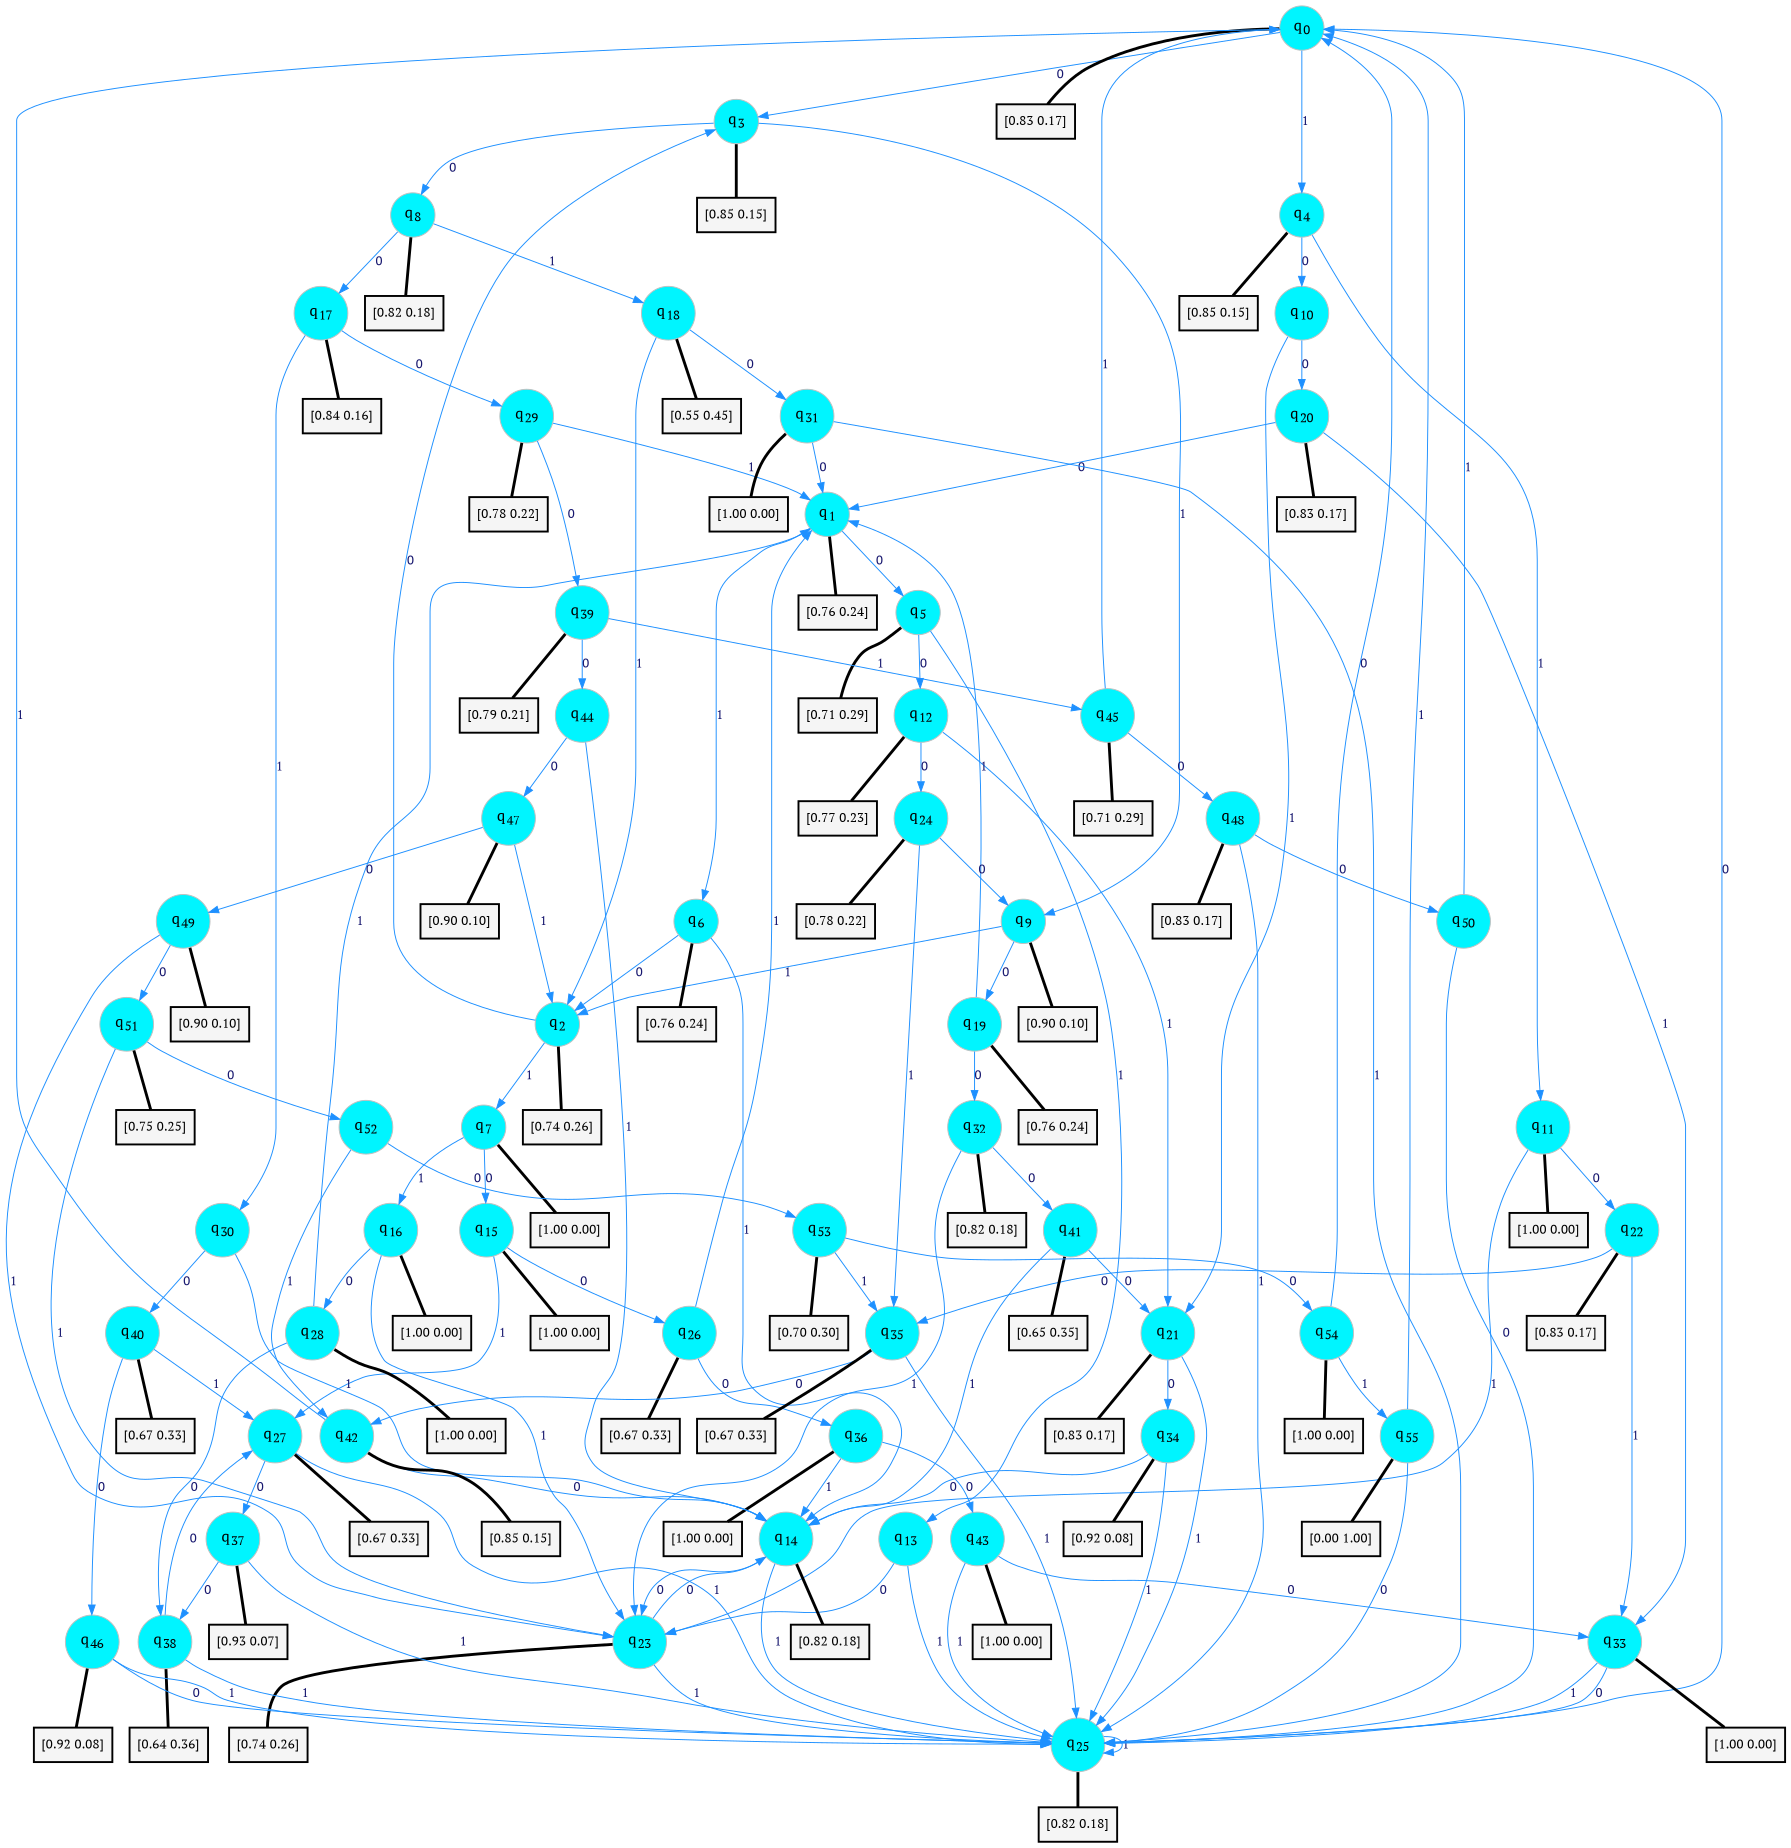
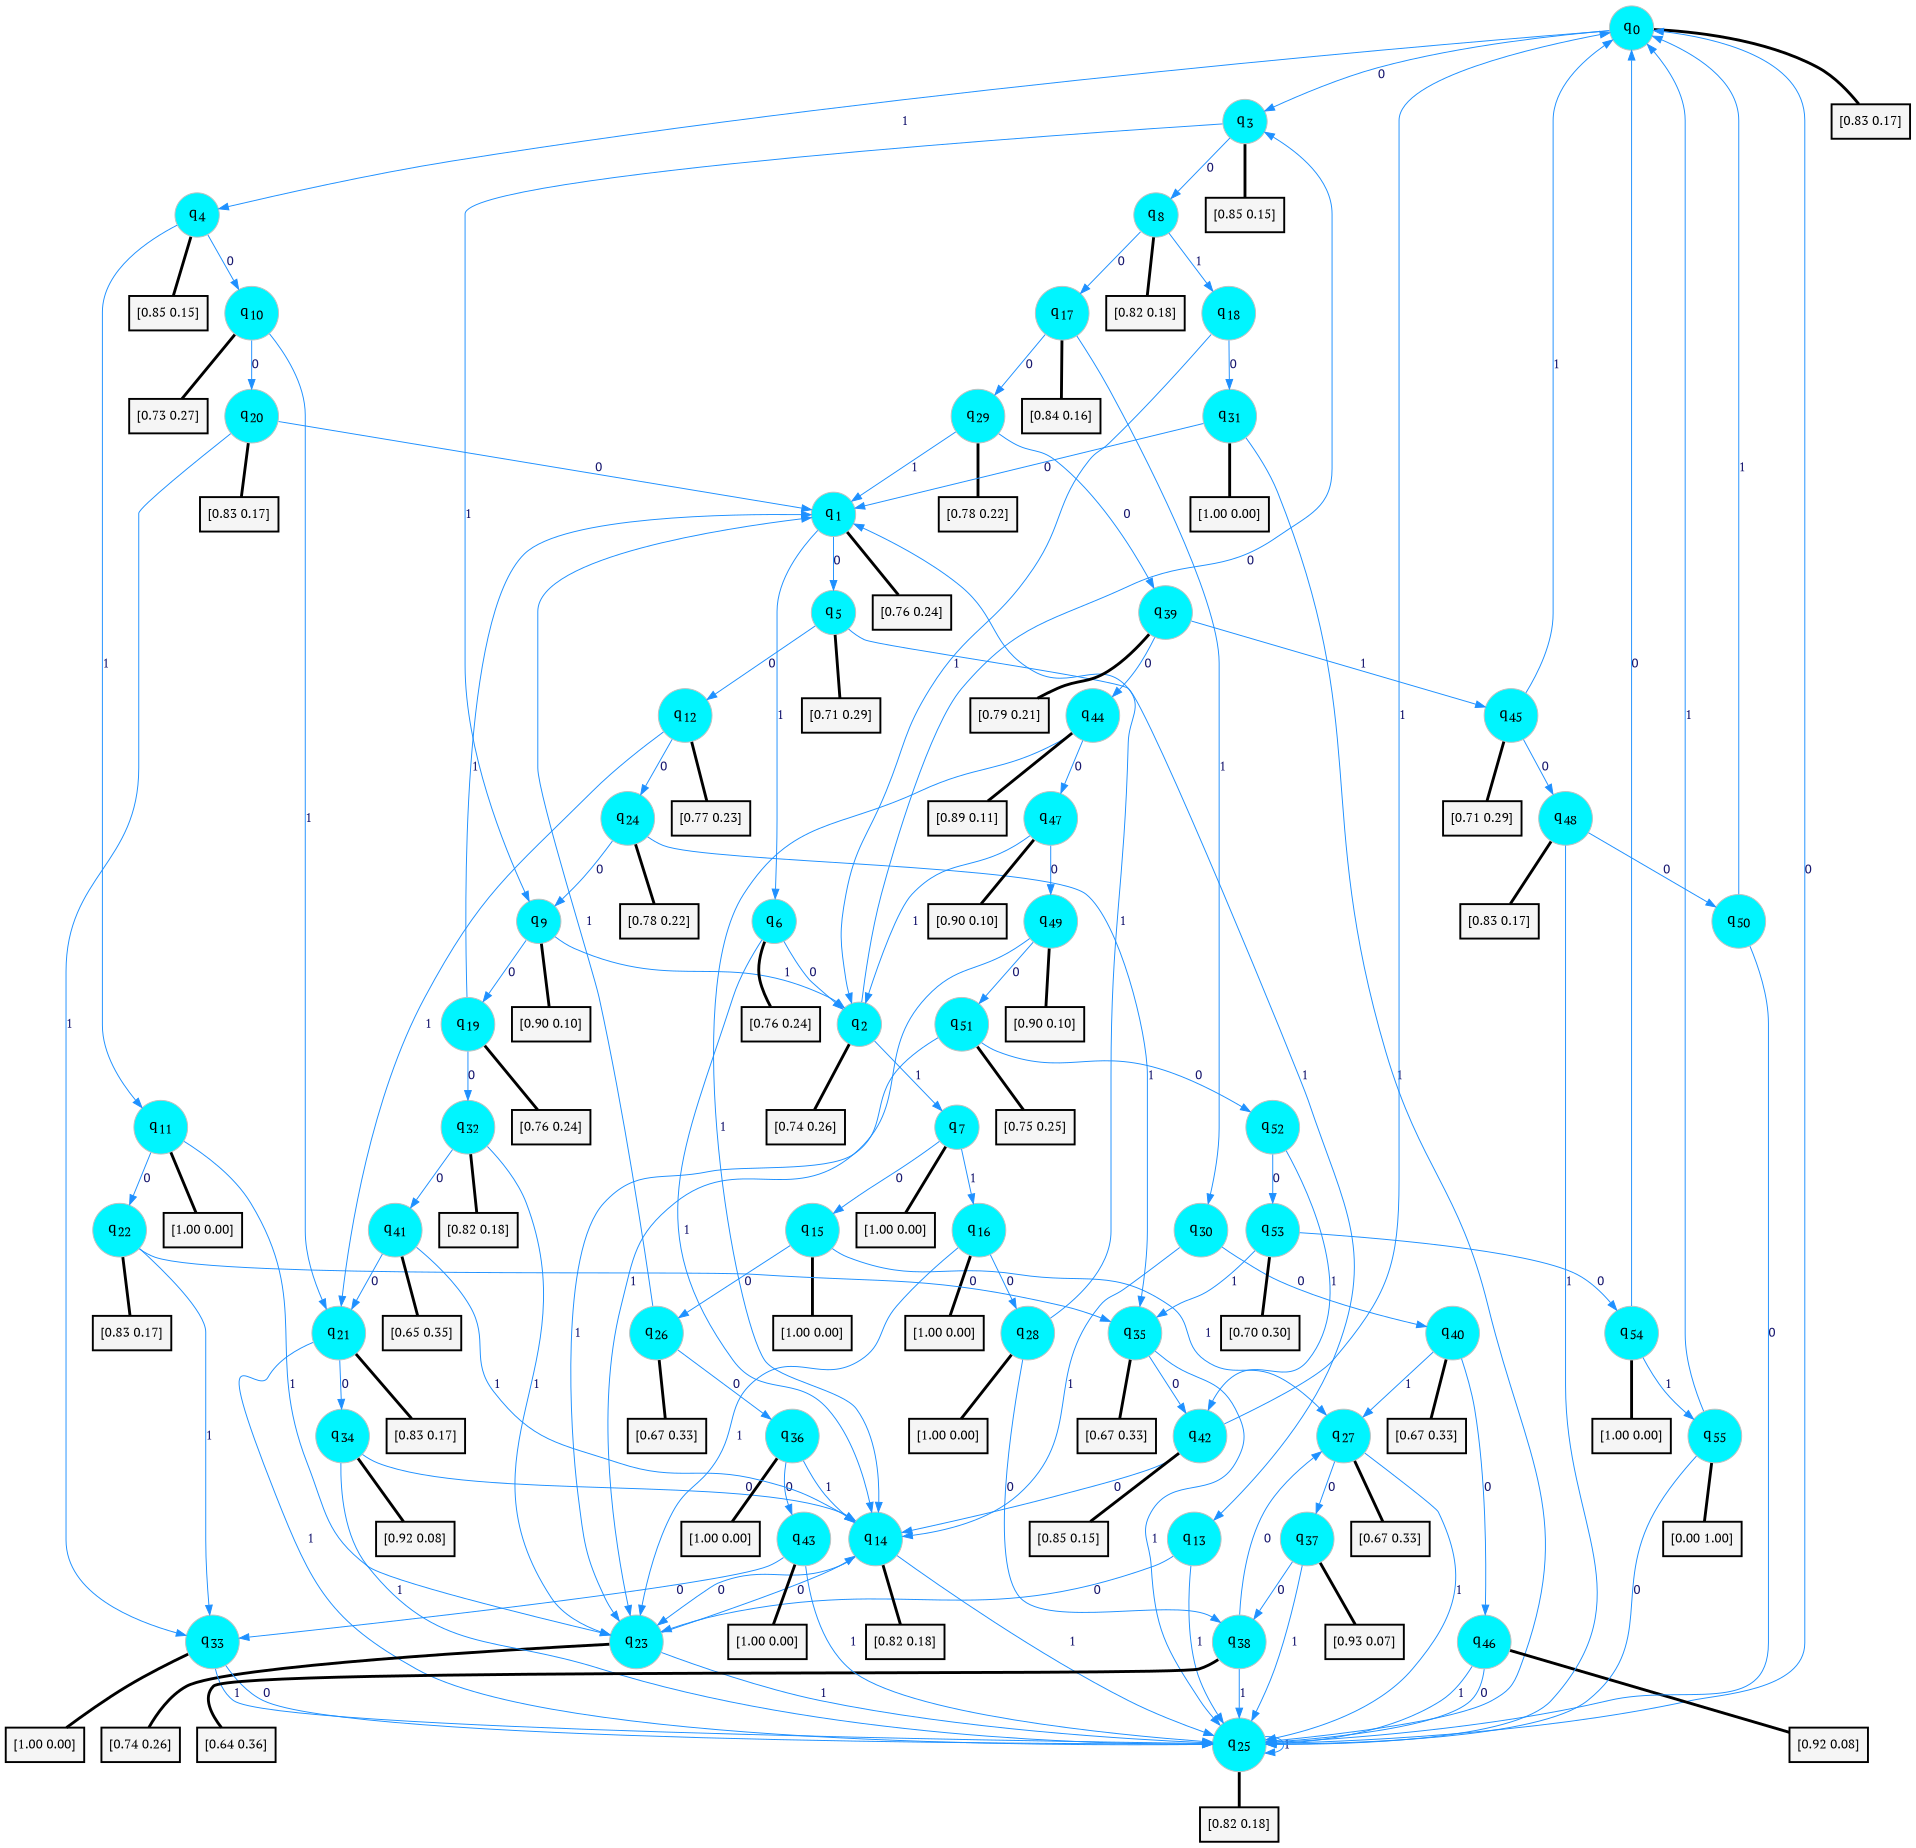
none -> (168, 416)
(702, 416) -> none
none -> (967, 818)
